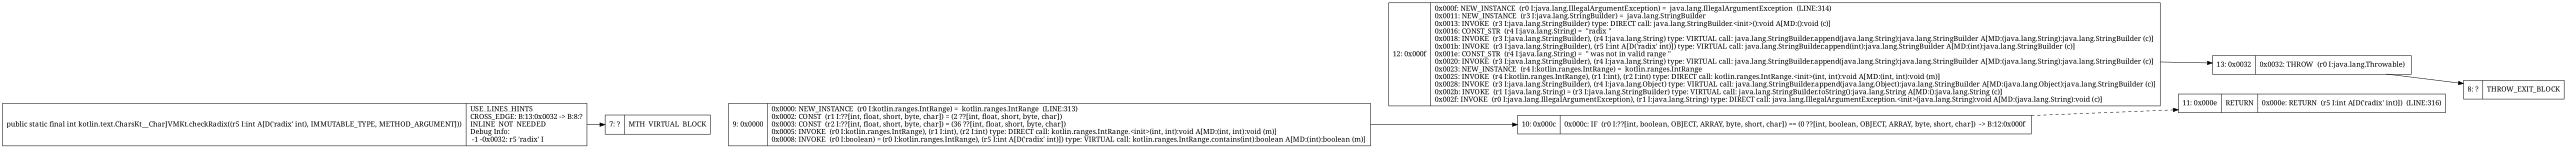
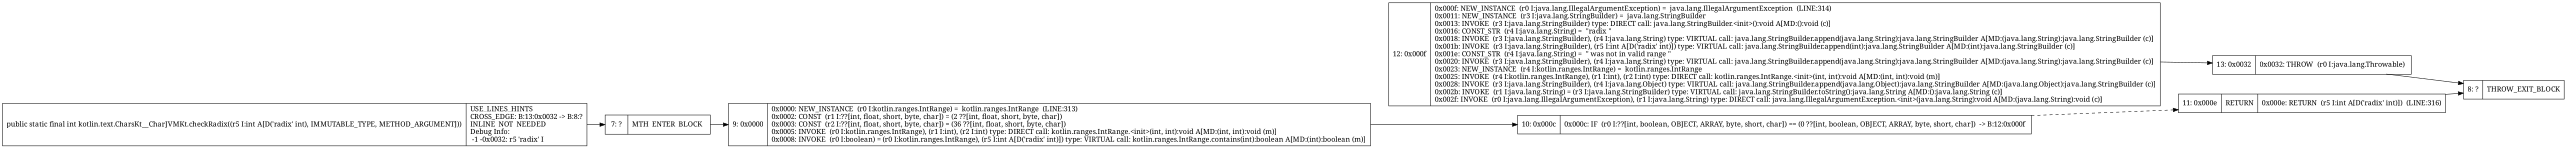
none -> (2452, 94)
(667, 124) -> (667, 124)
none -> (717, 125)
